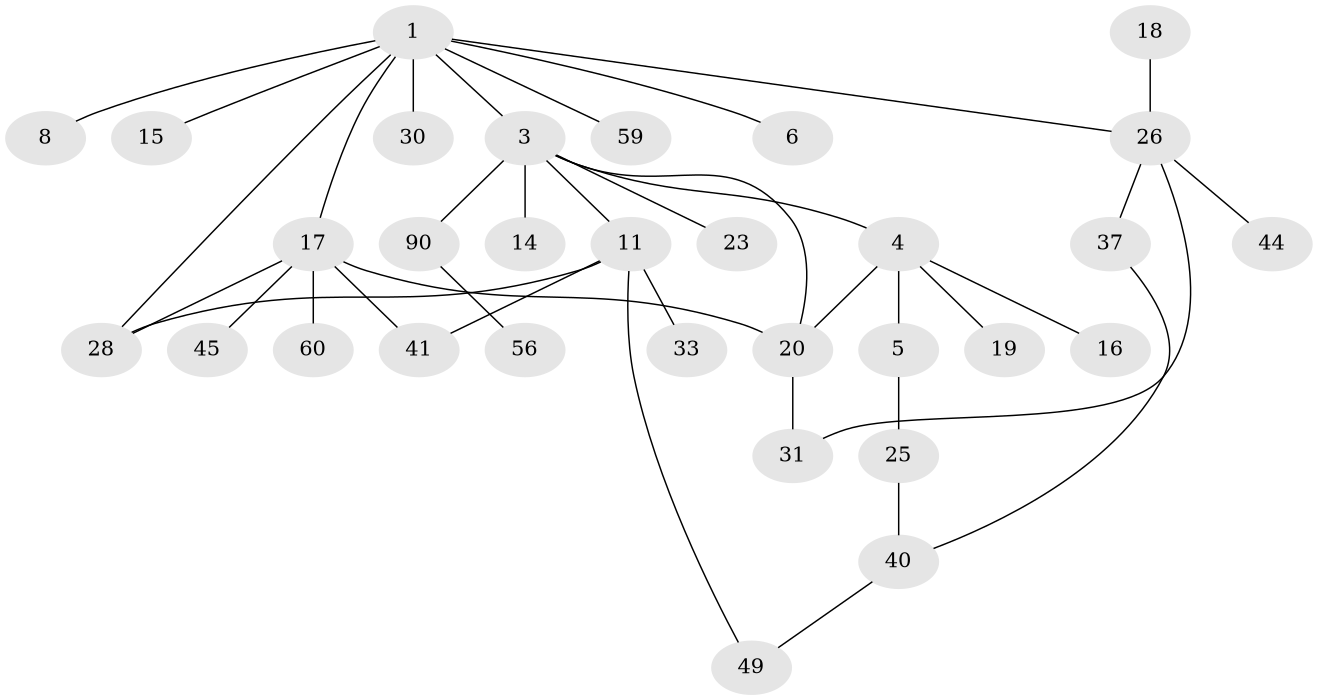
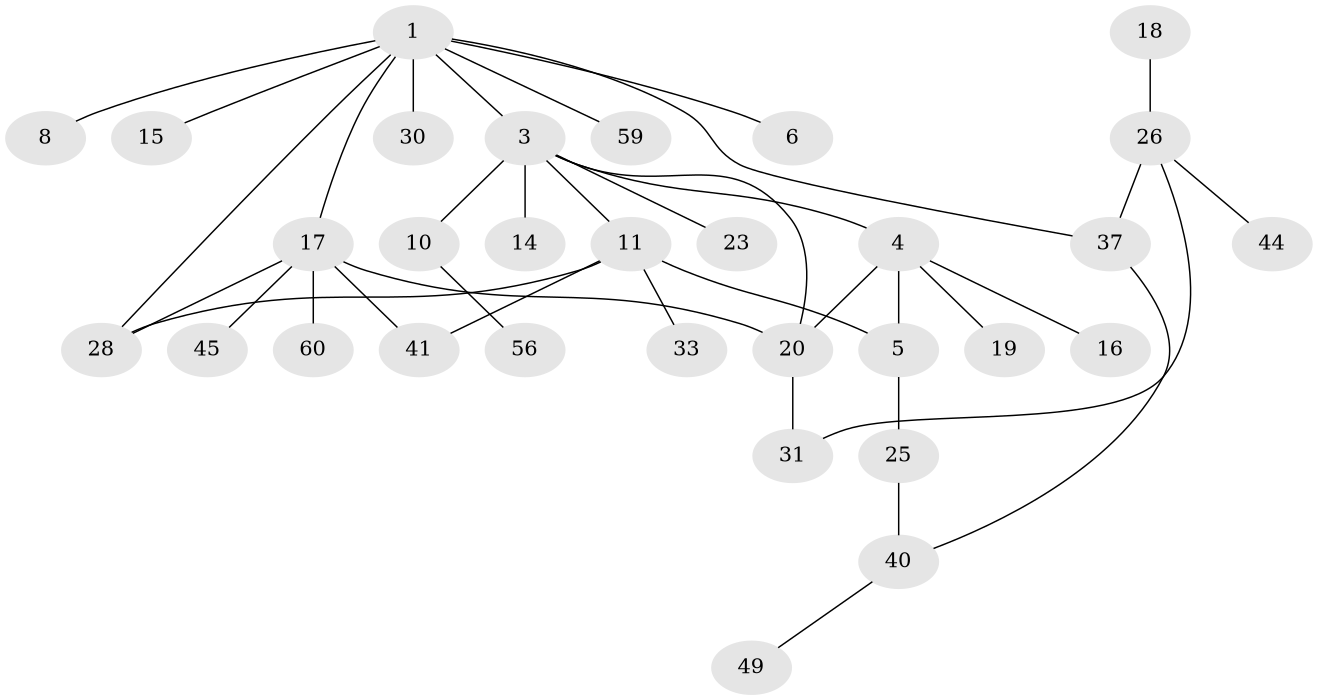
(782, 85) -> (748, 168)
(419, 244) -> (419, 244)
(659, 463) -> (765, 297)
